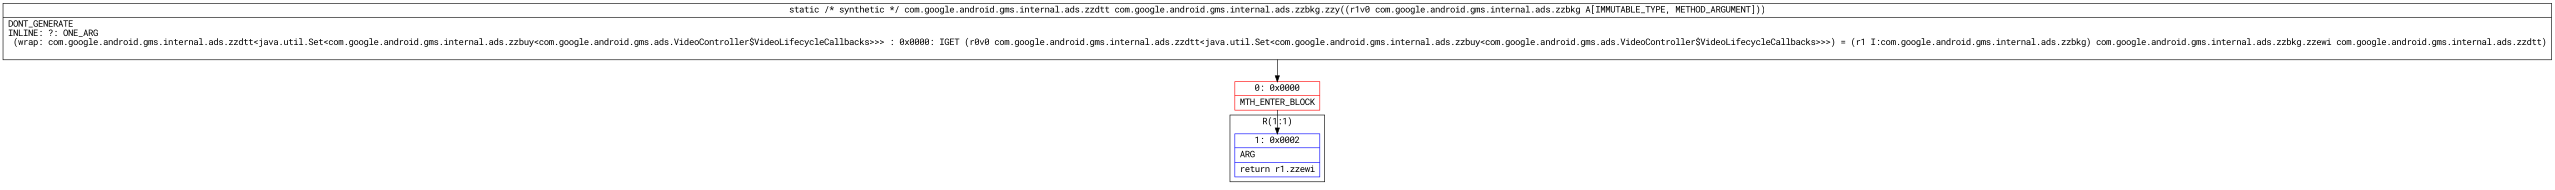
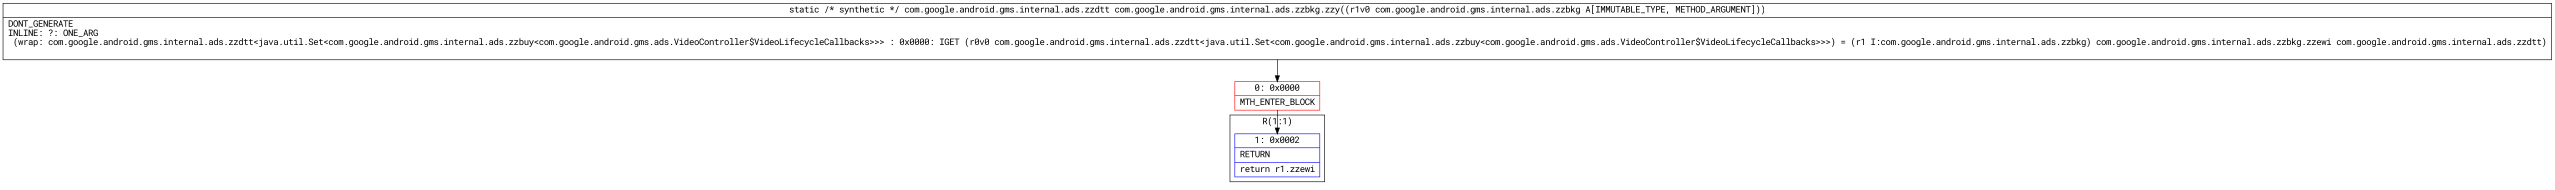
(1247, 155) -> (1255, 155)
